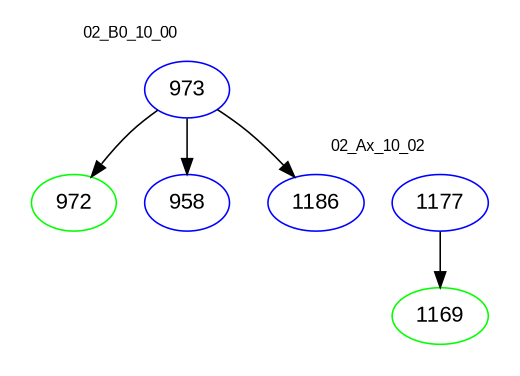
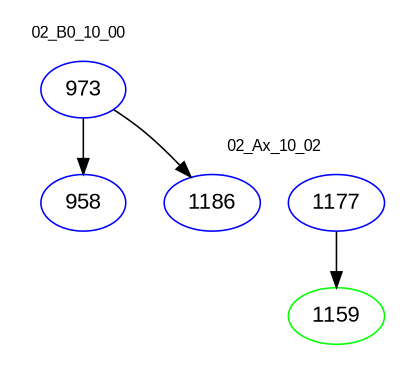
(74, 203) -> none
(440, 316) -> (336, 316)
